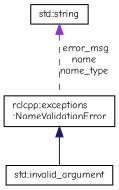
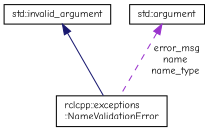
(59, 14) -> (167, 14)
(59, 151) -> (85, 64)
